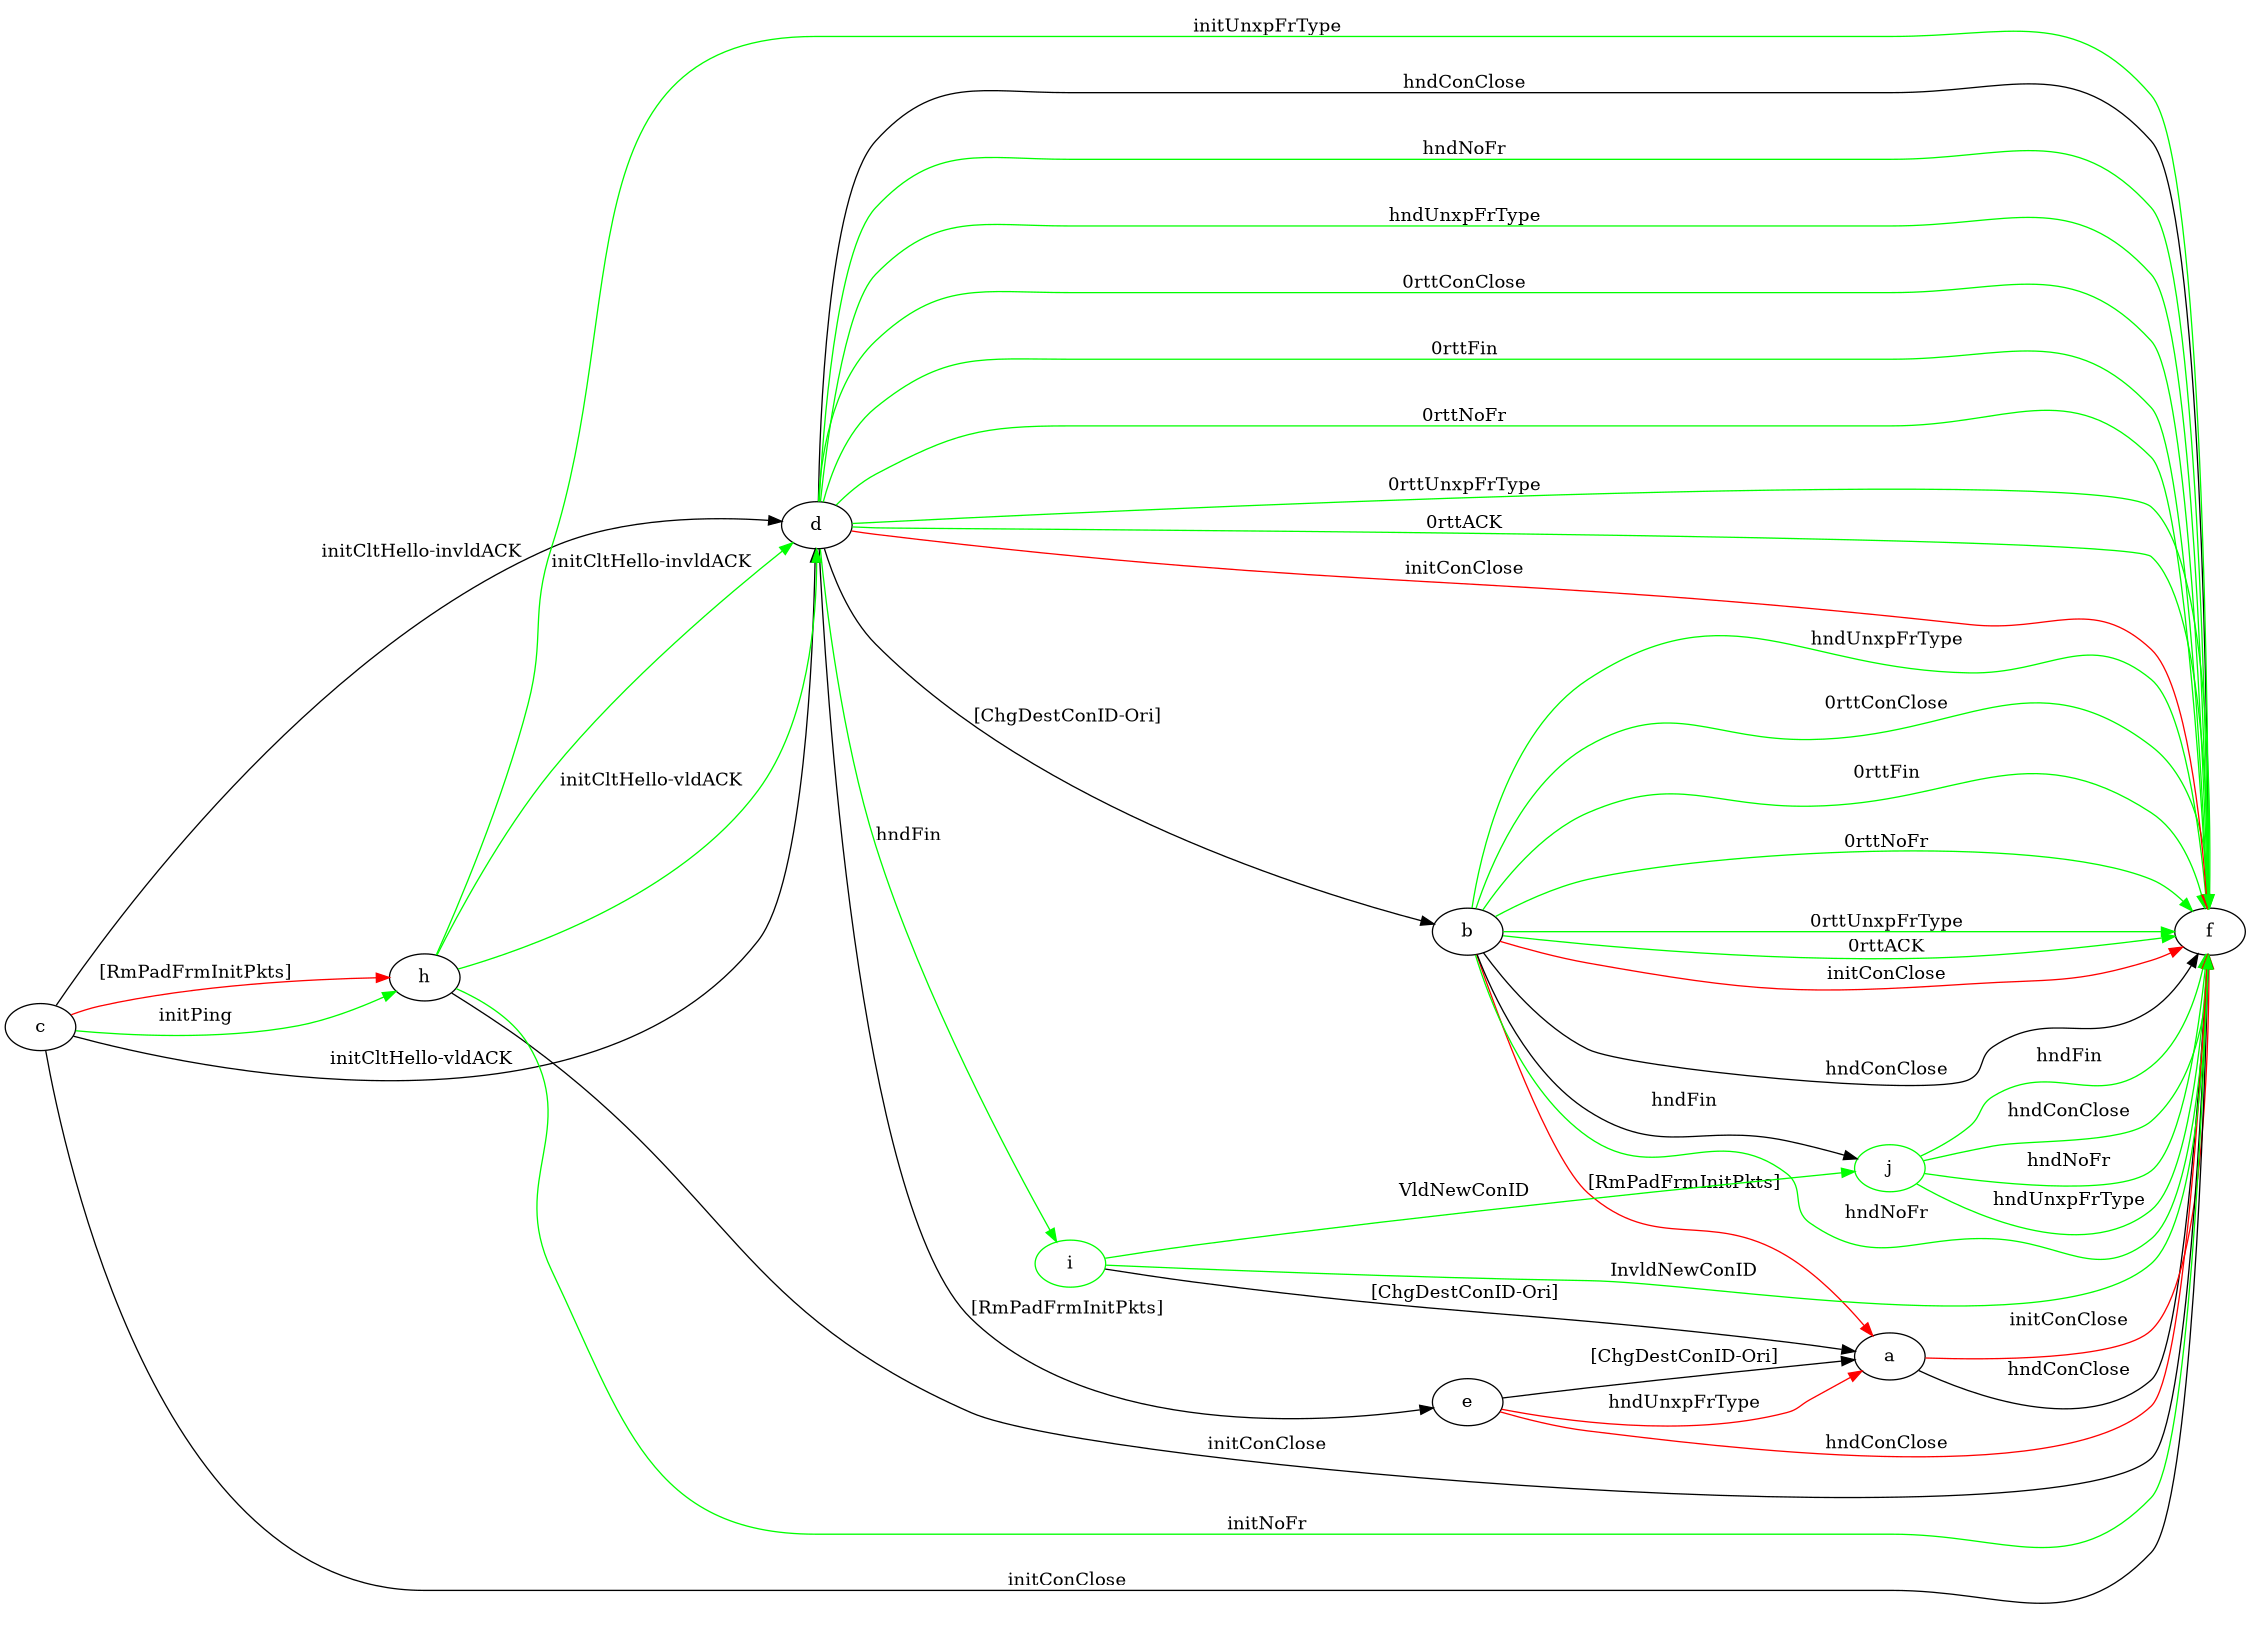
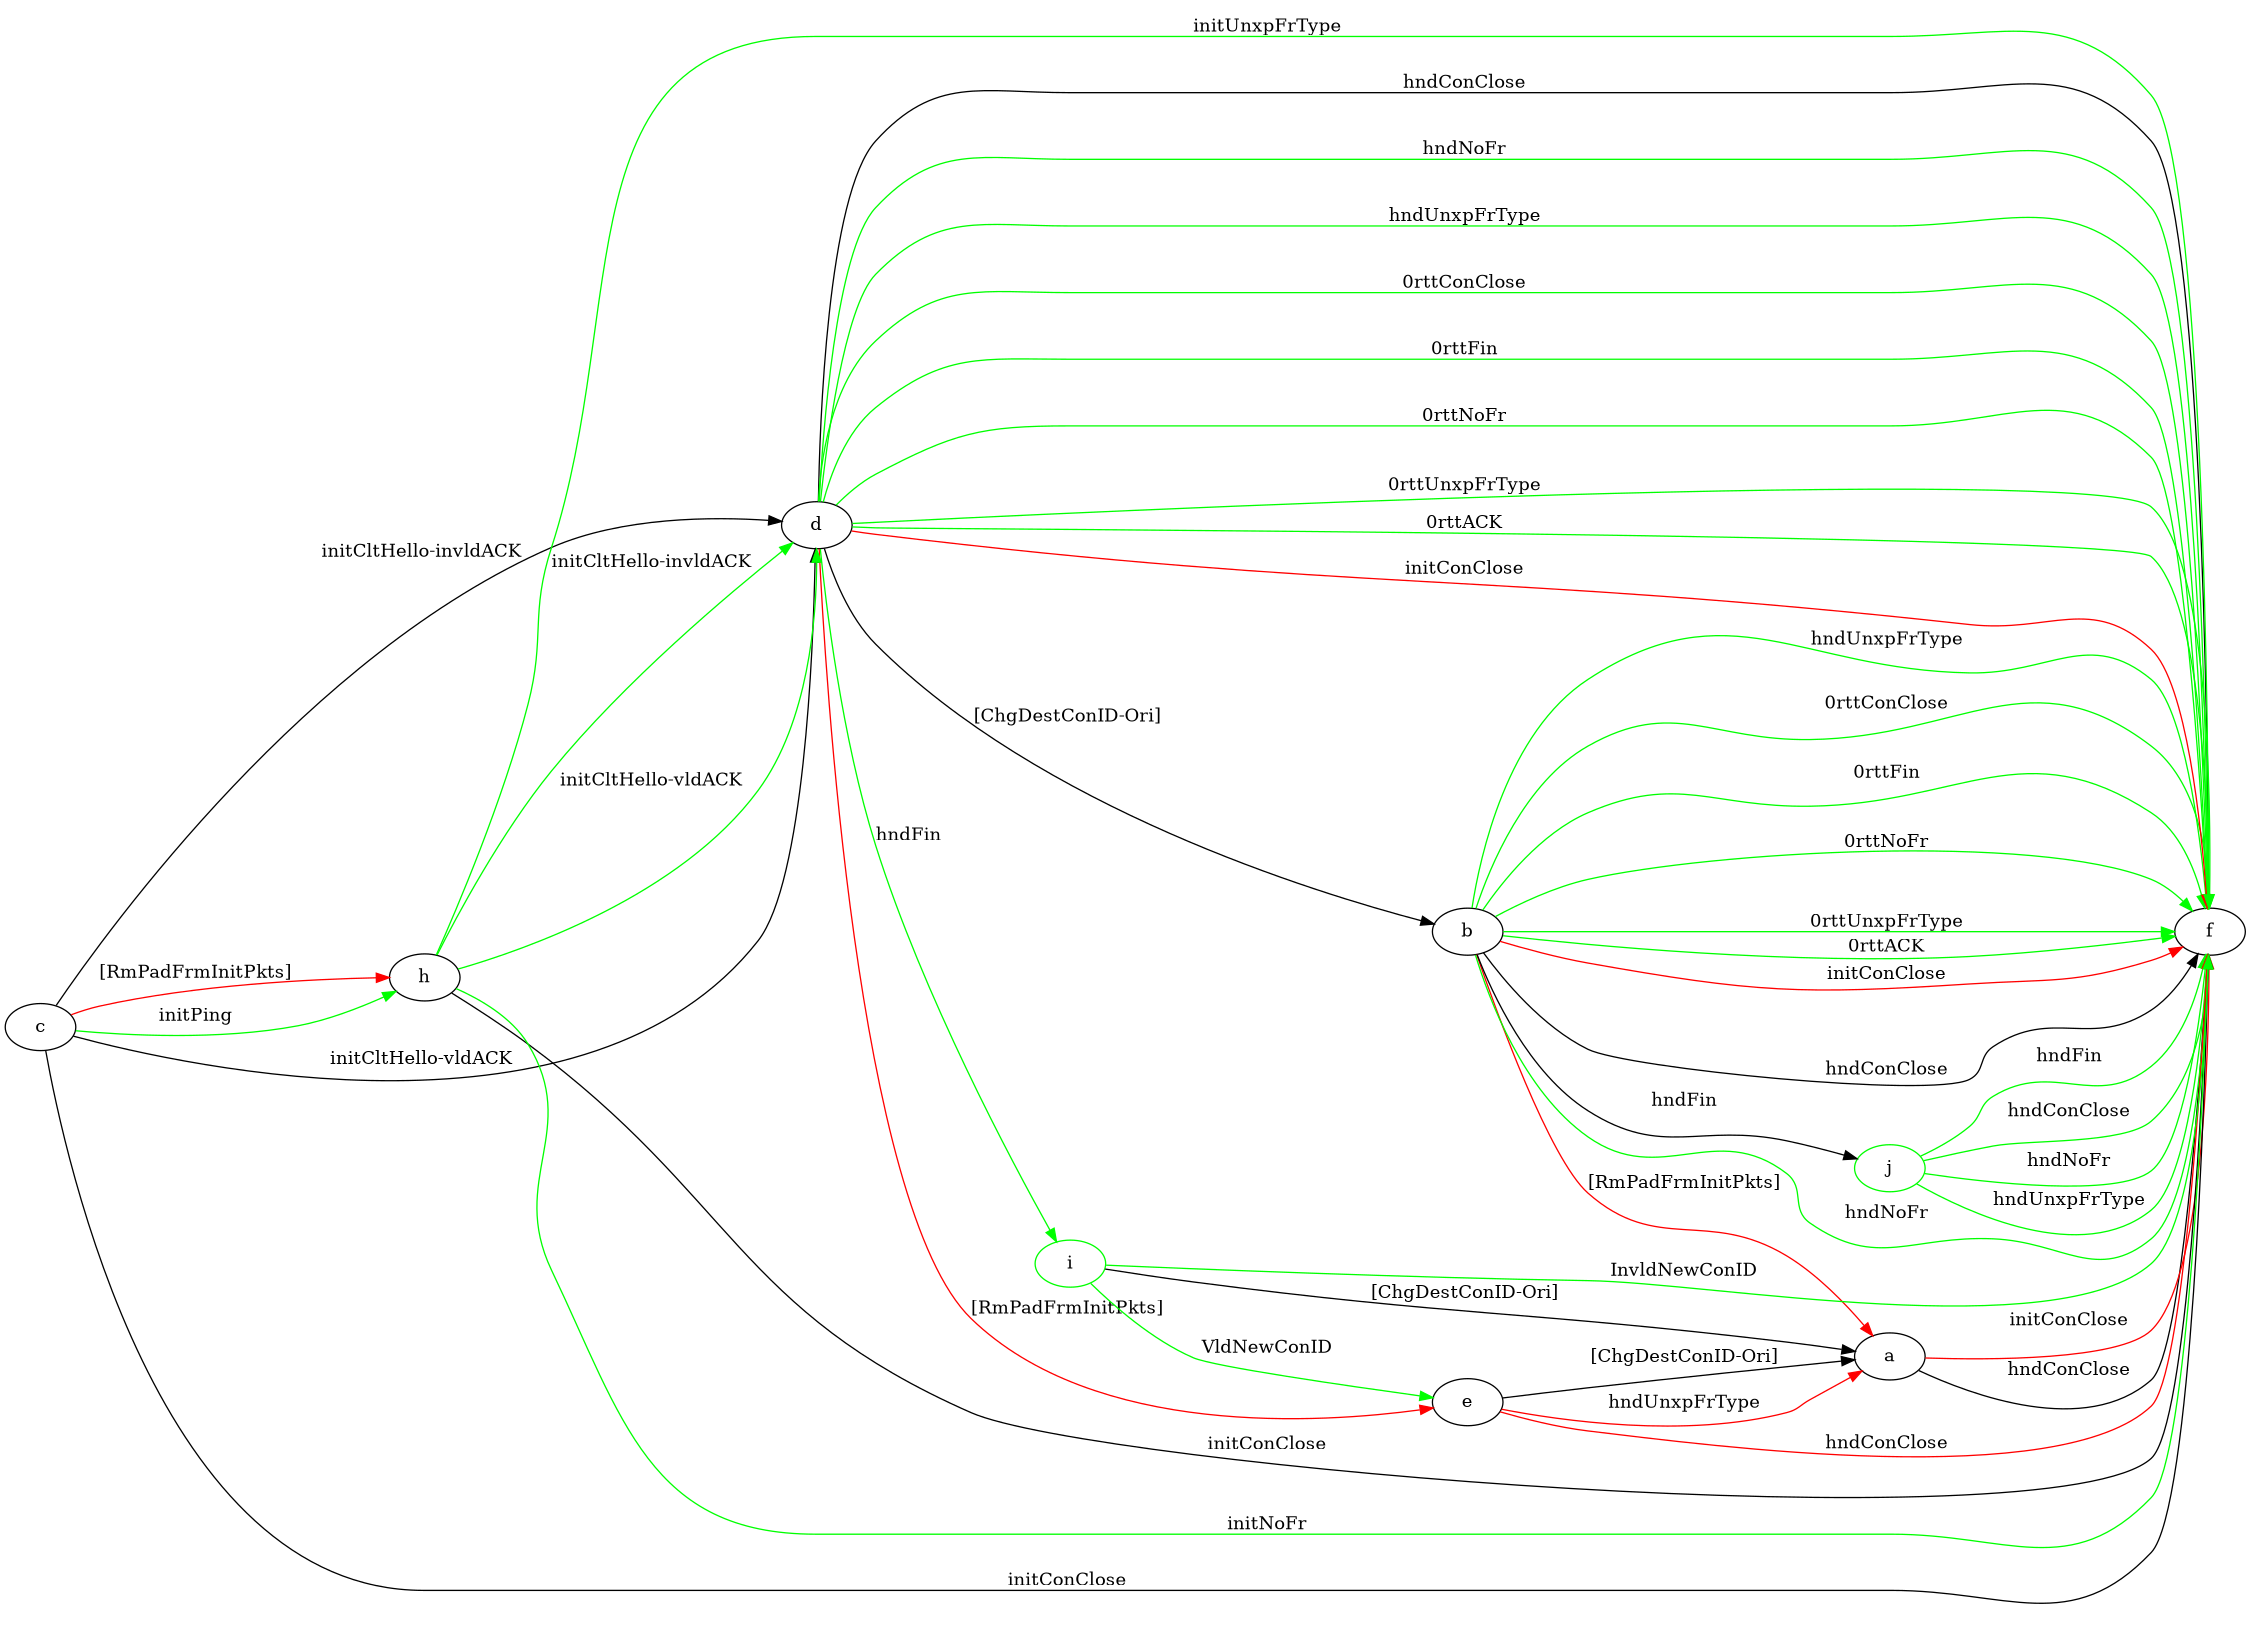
(902, 1175) -> (902, 1175)
(1473, 1212) -> (1243, 1369)
